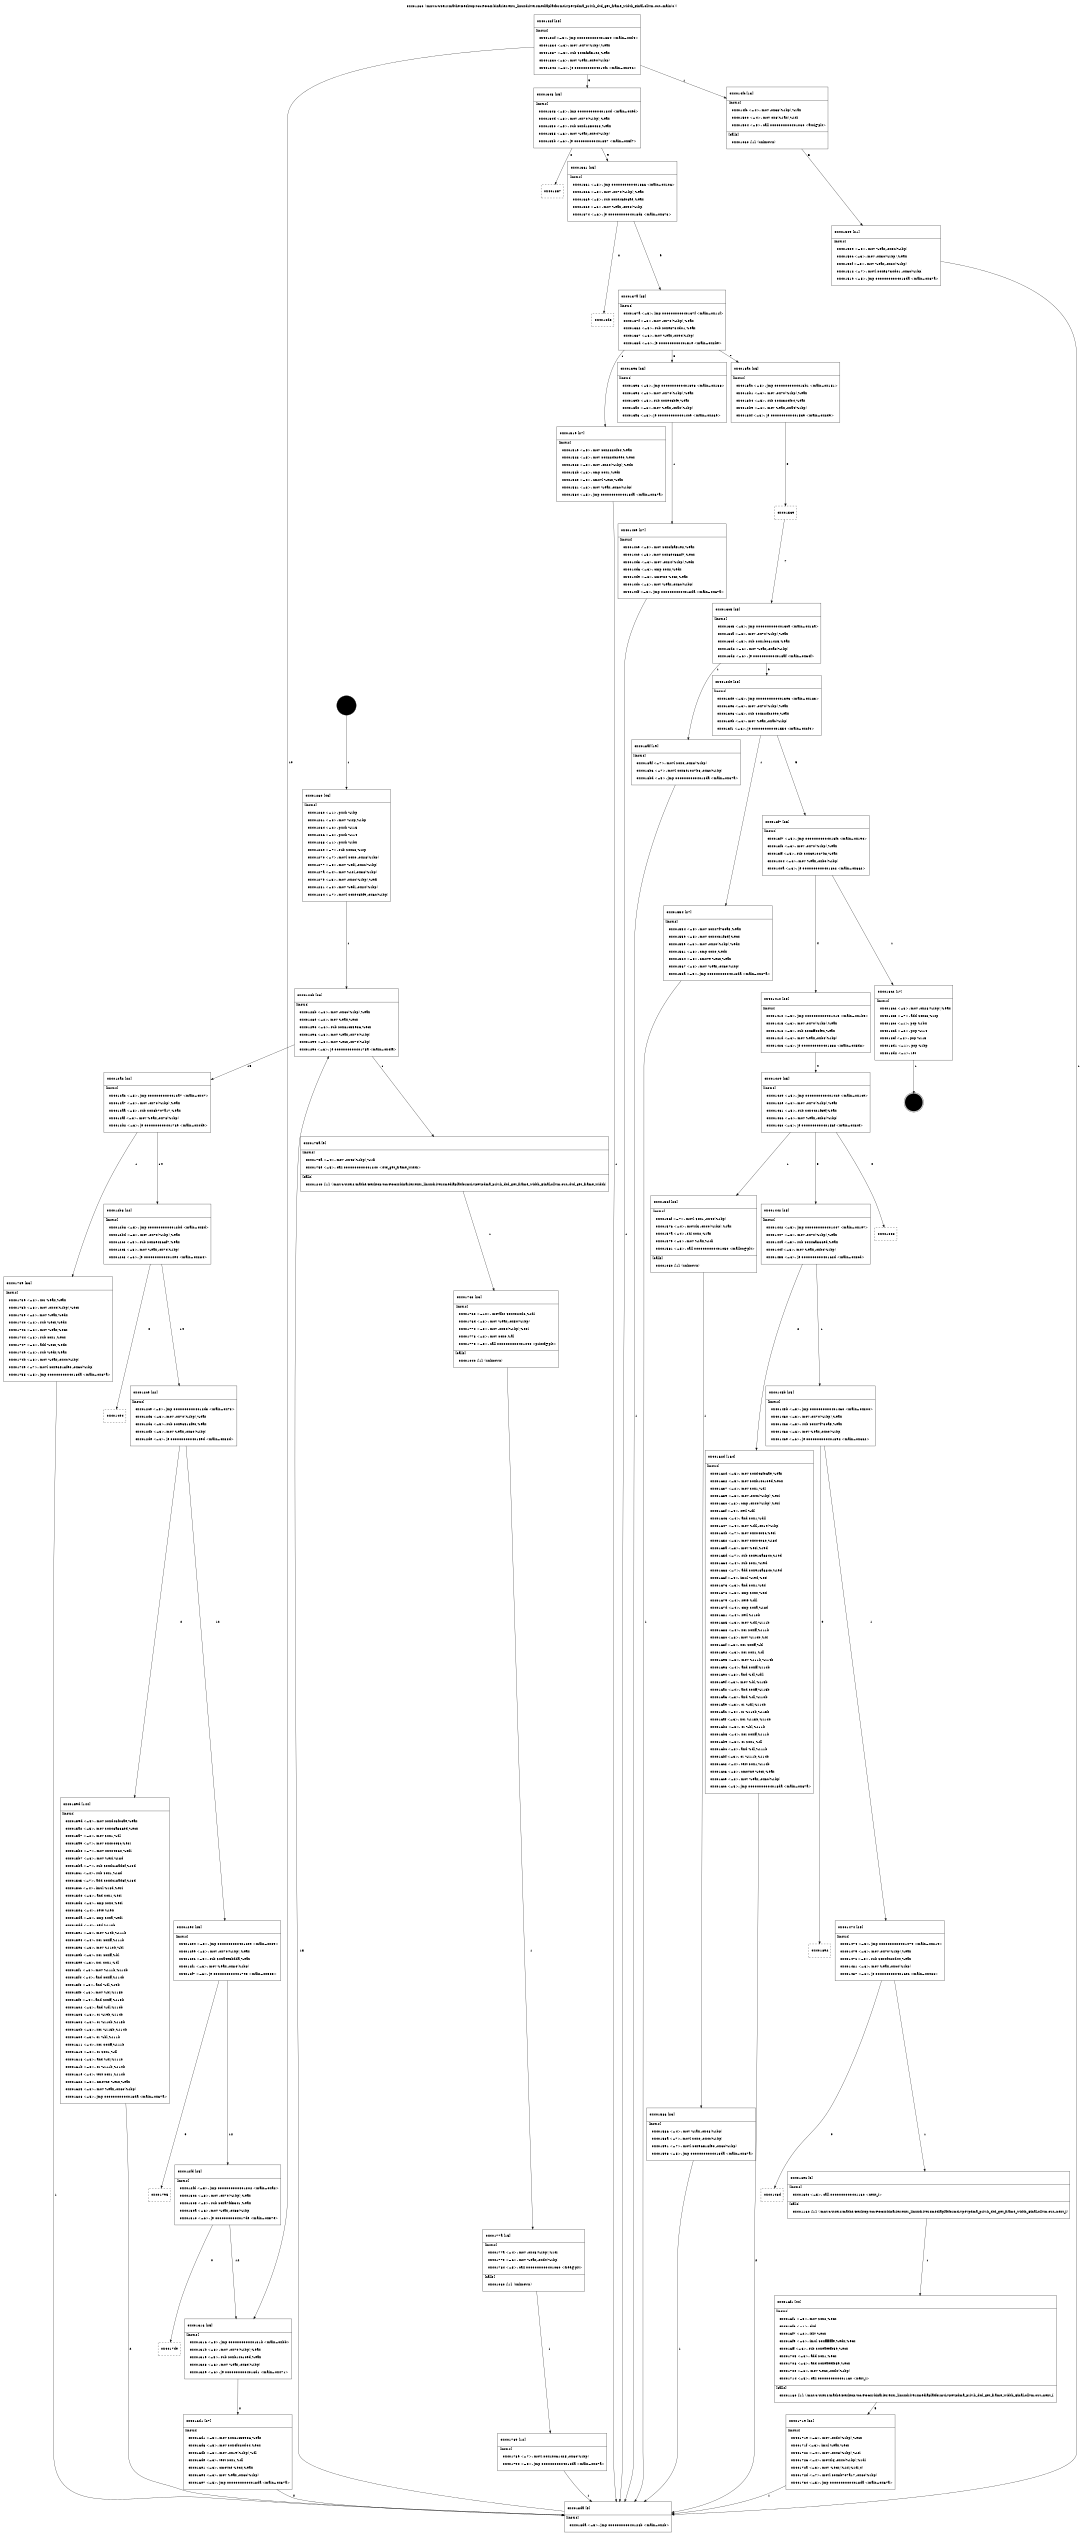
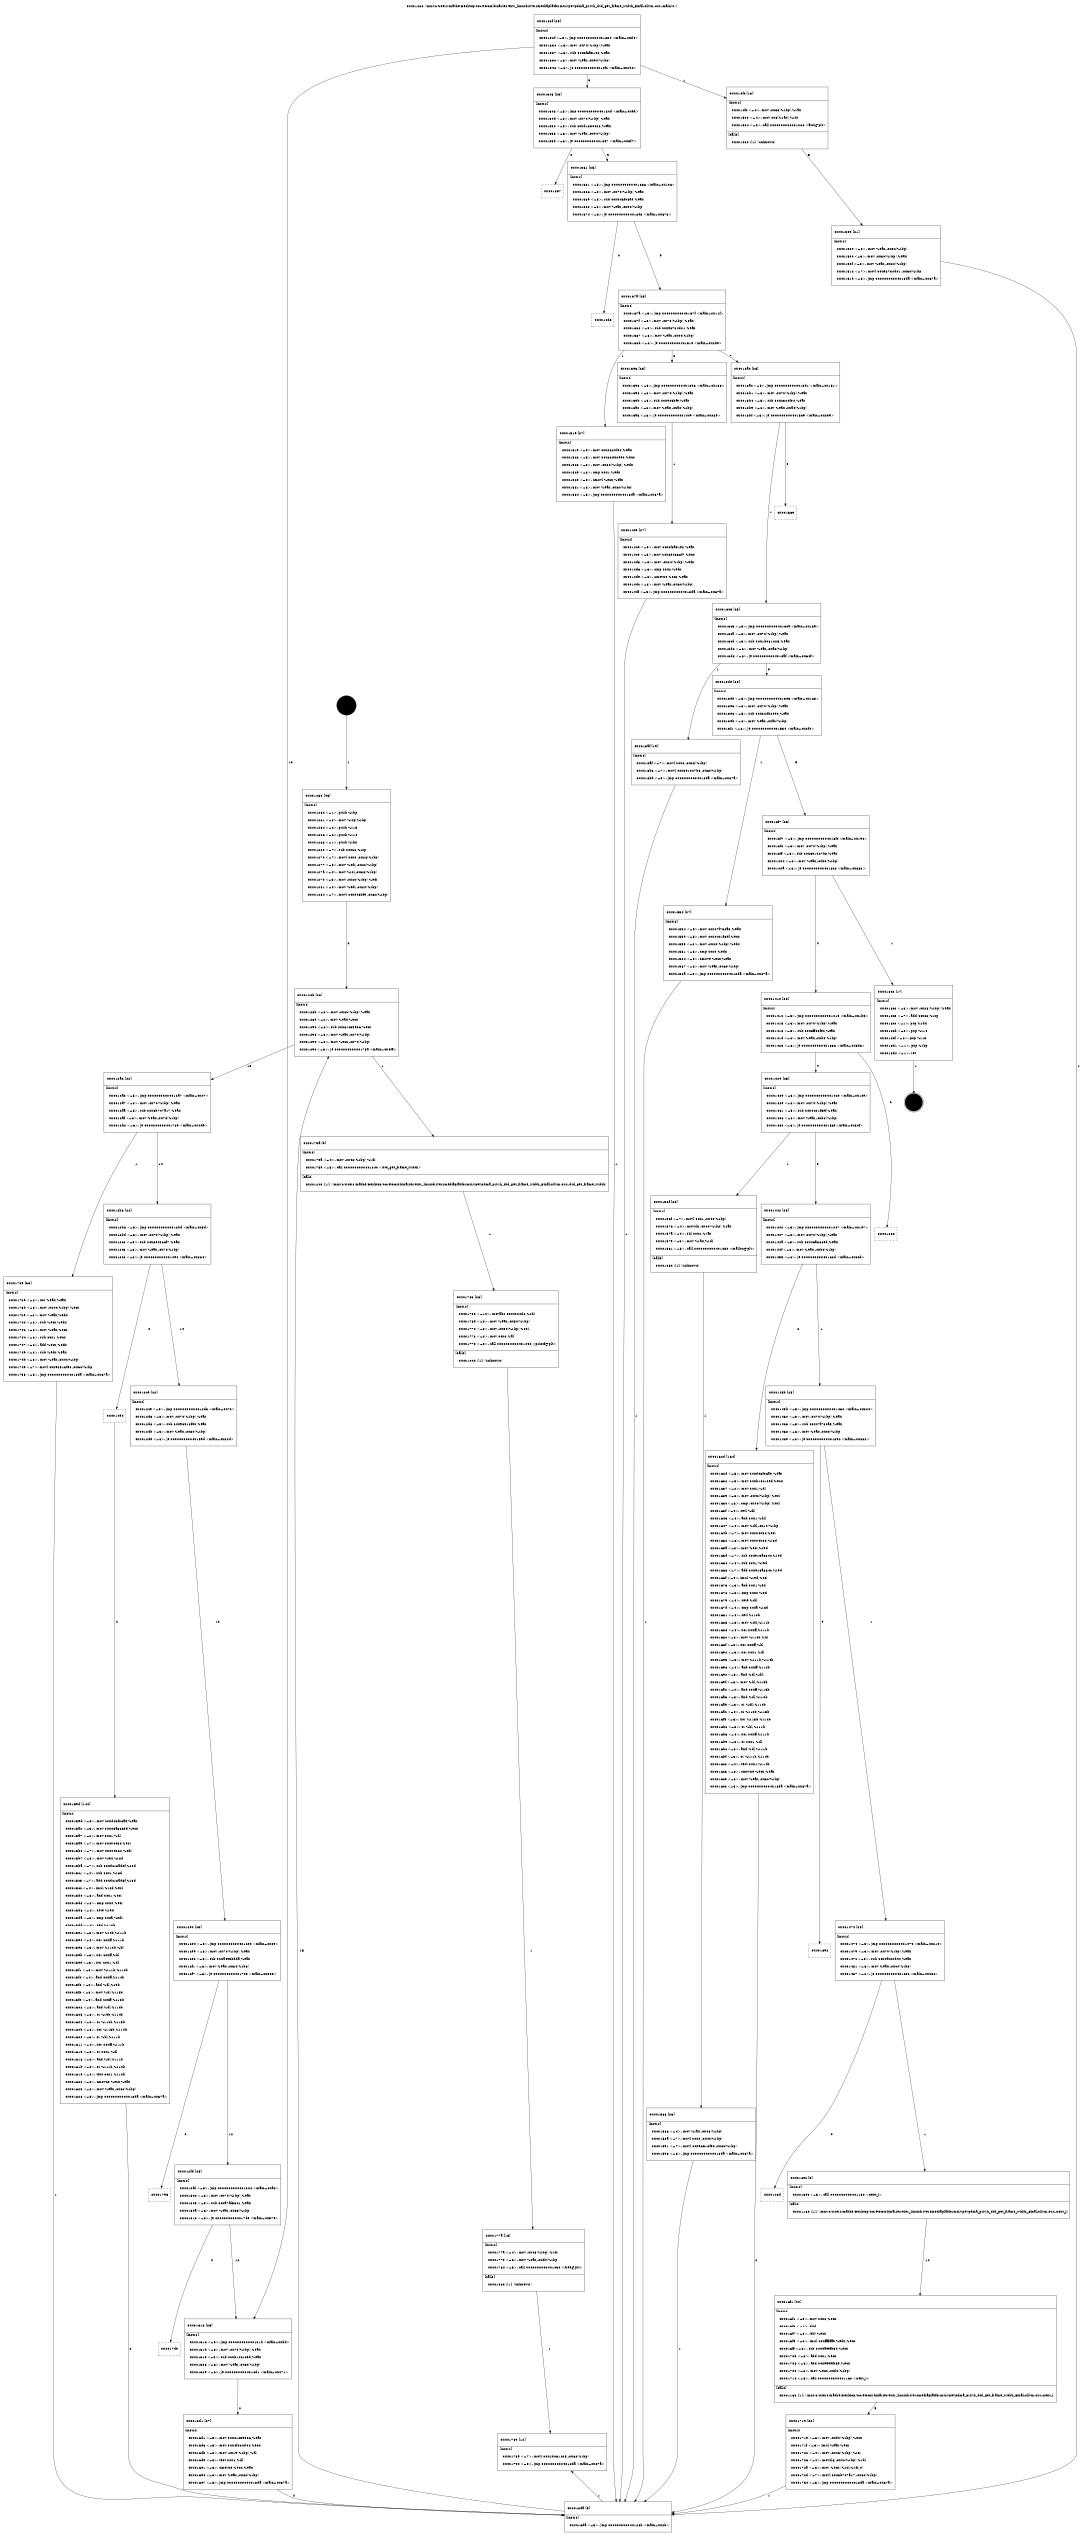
(778, 560) -> (769, 511)
(348, 943) -> (348, 943)
(863, 1177) -> (889, 1135)
(157, 1621) -> (115, 1609)
(927, 2260) -> (927, 2260)
(576, 2487) -> (588, 2487)
